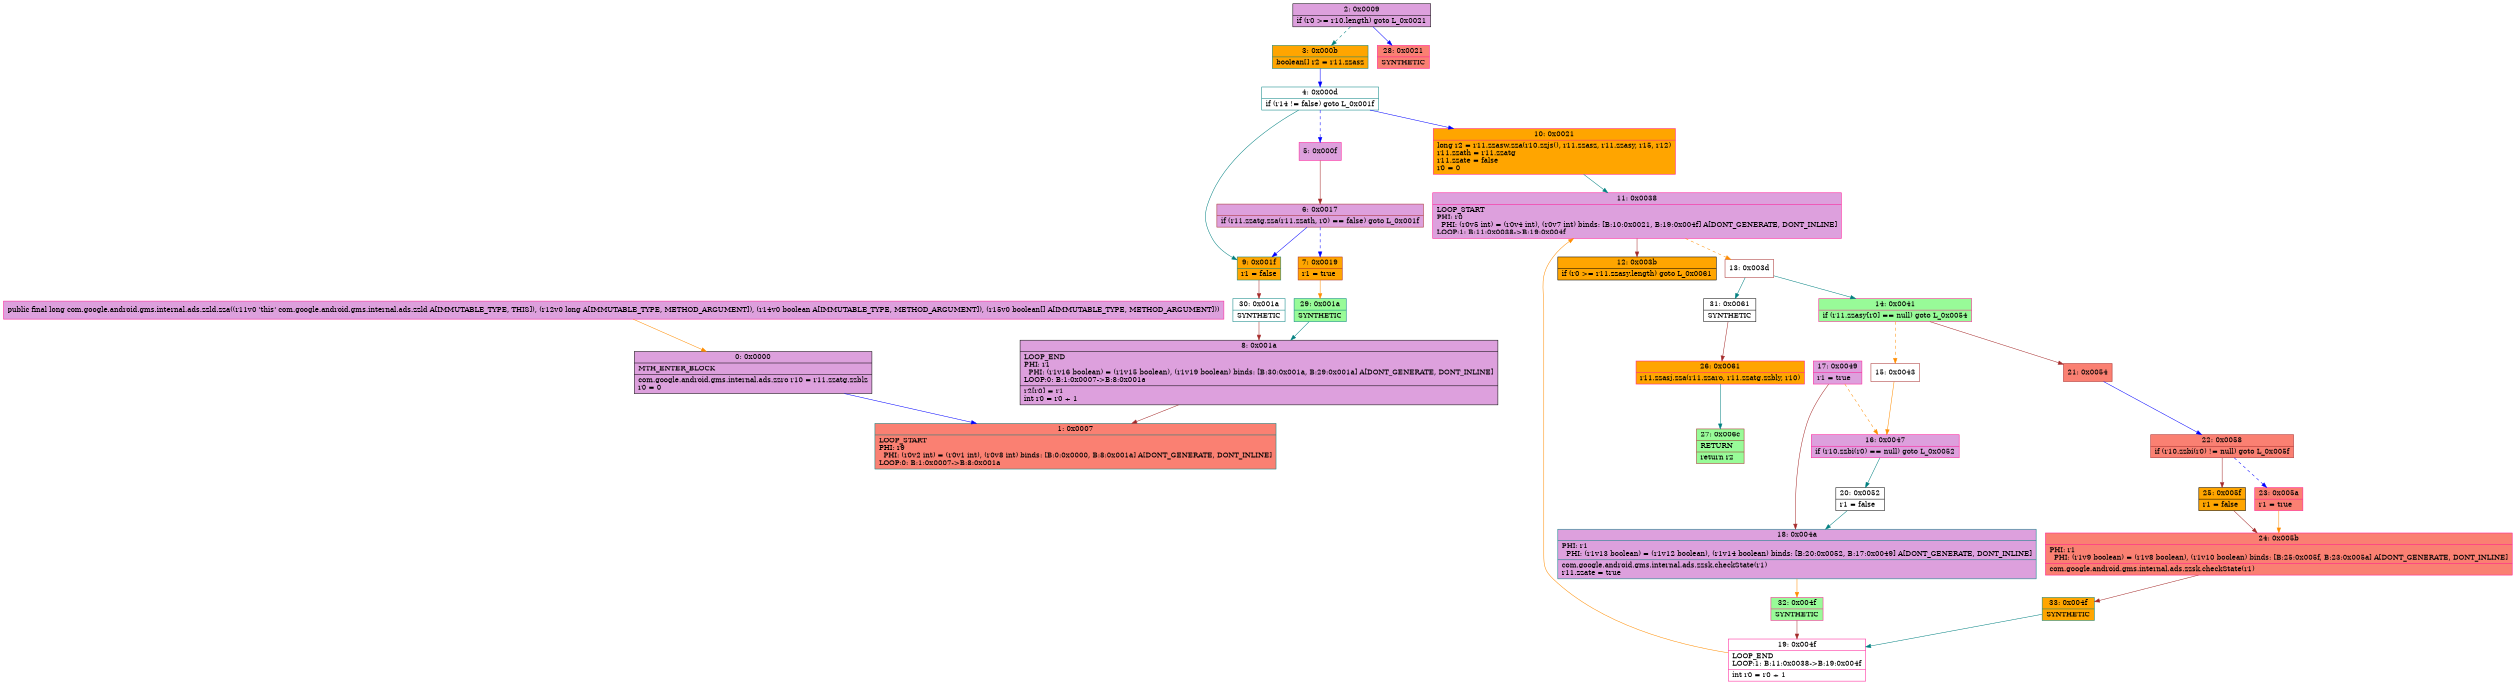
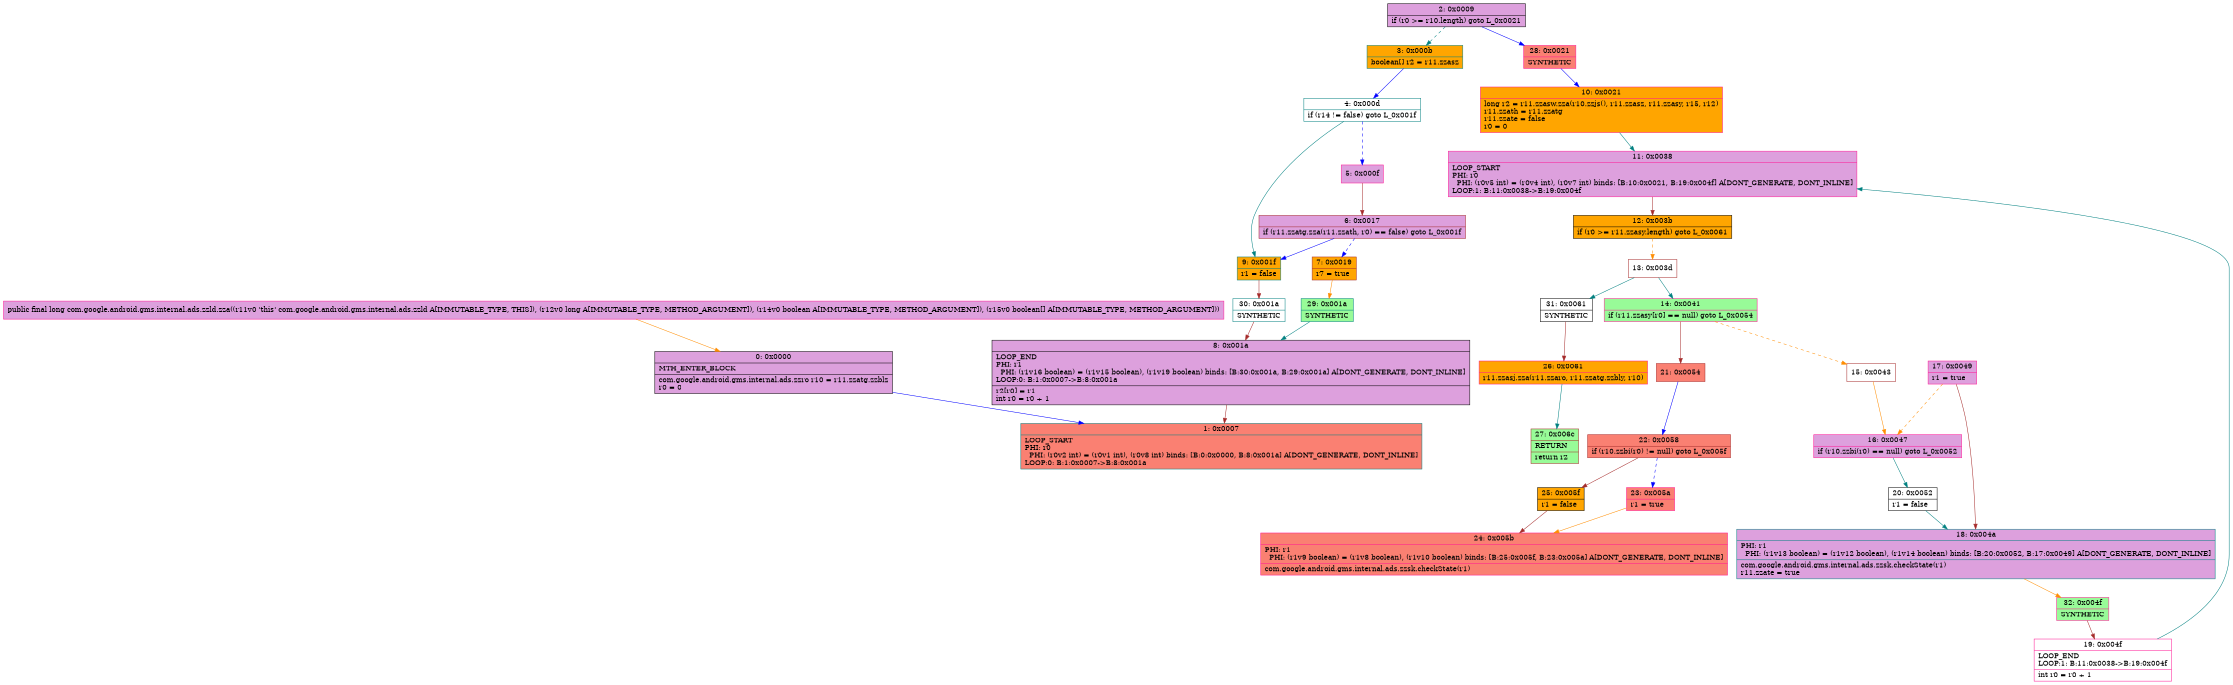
(1409, 119) -> (1568, 76)
(1706, 248) -> (1653, 246)
(1319, 274) -> (1333, 274)
(893, 448) -> (1039, 448)
(1544, 503) -> (2229, 279)
(2068, 609) -> none
